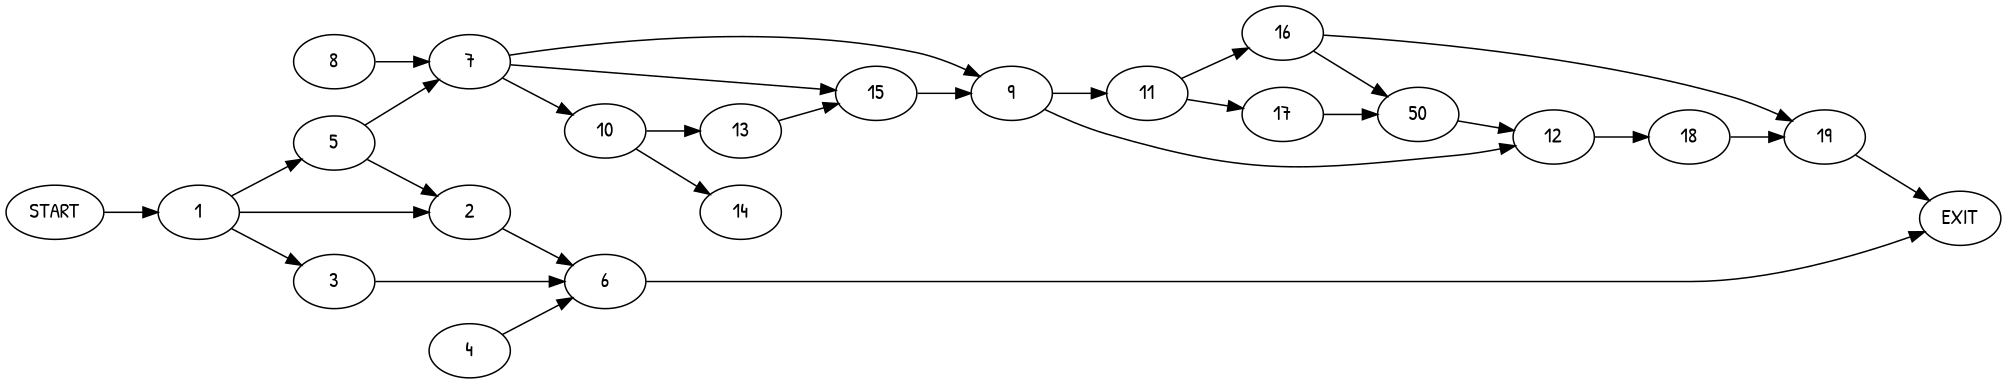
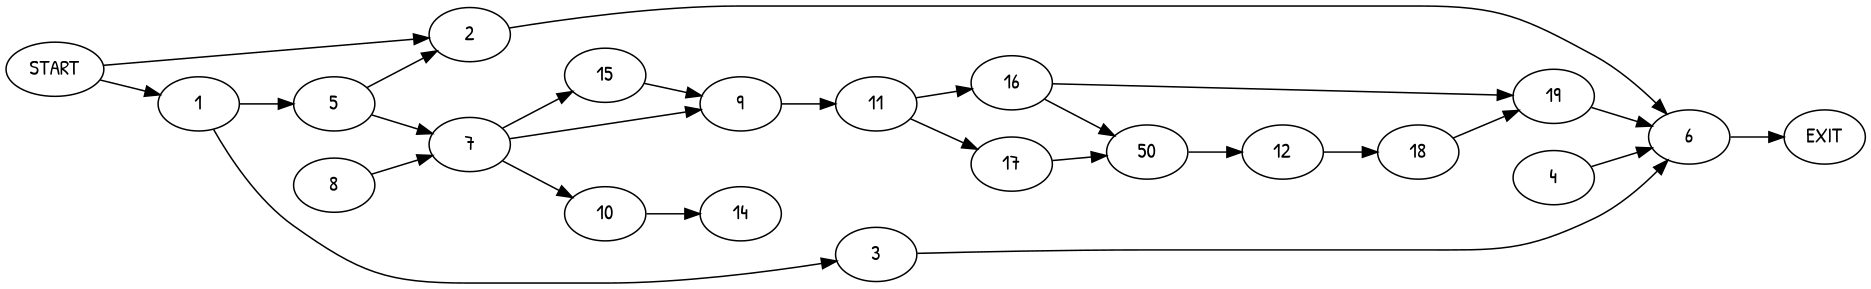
(741, 131) -> none
(1269, 166) -> none
(1886, 174) -> (1614, 114)
(327, 212) -> (259, 52)
